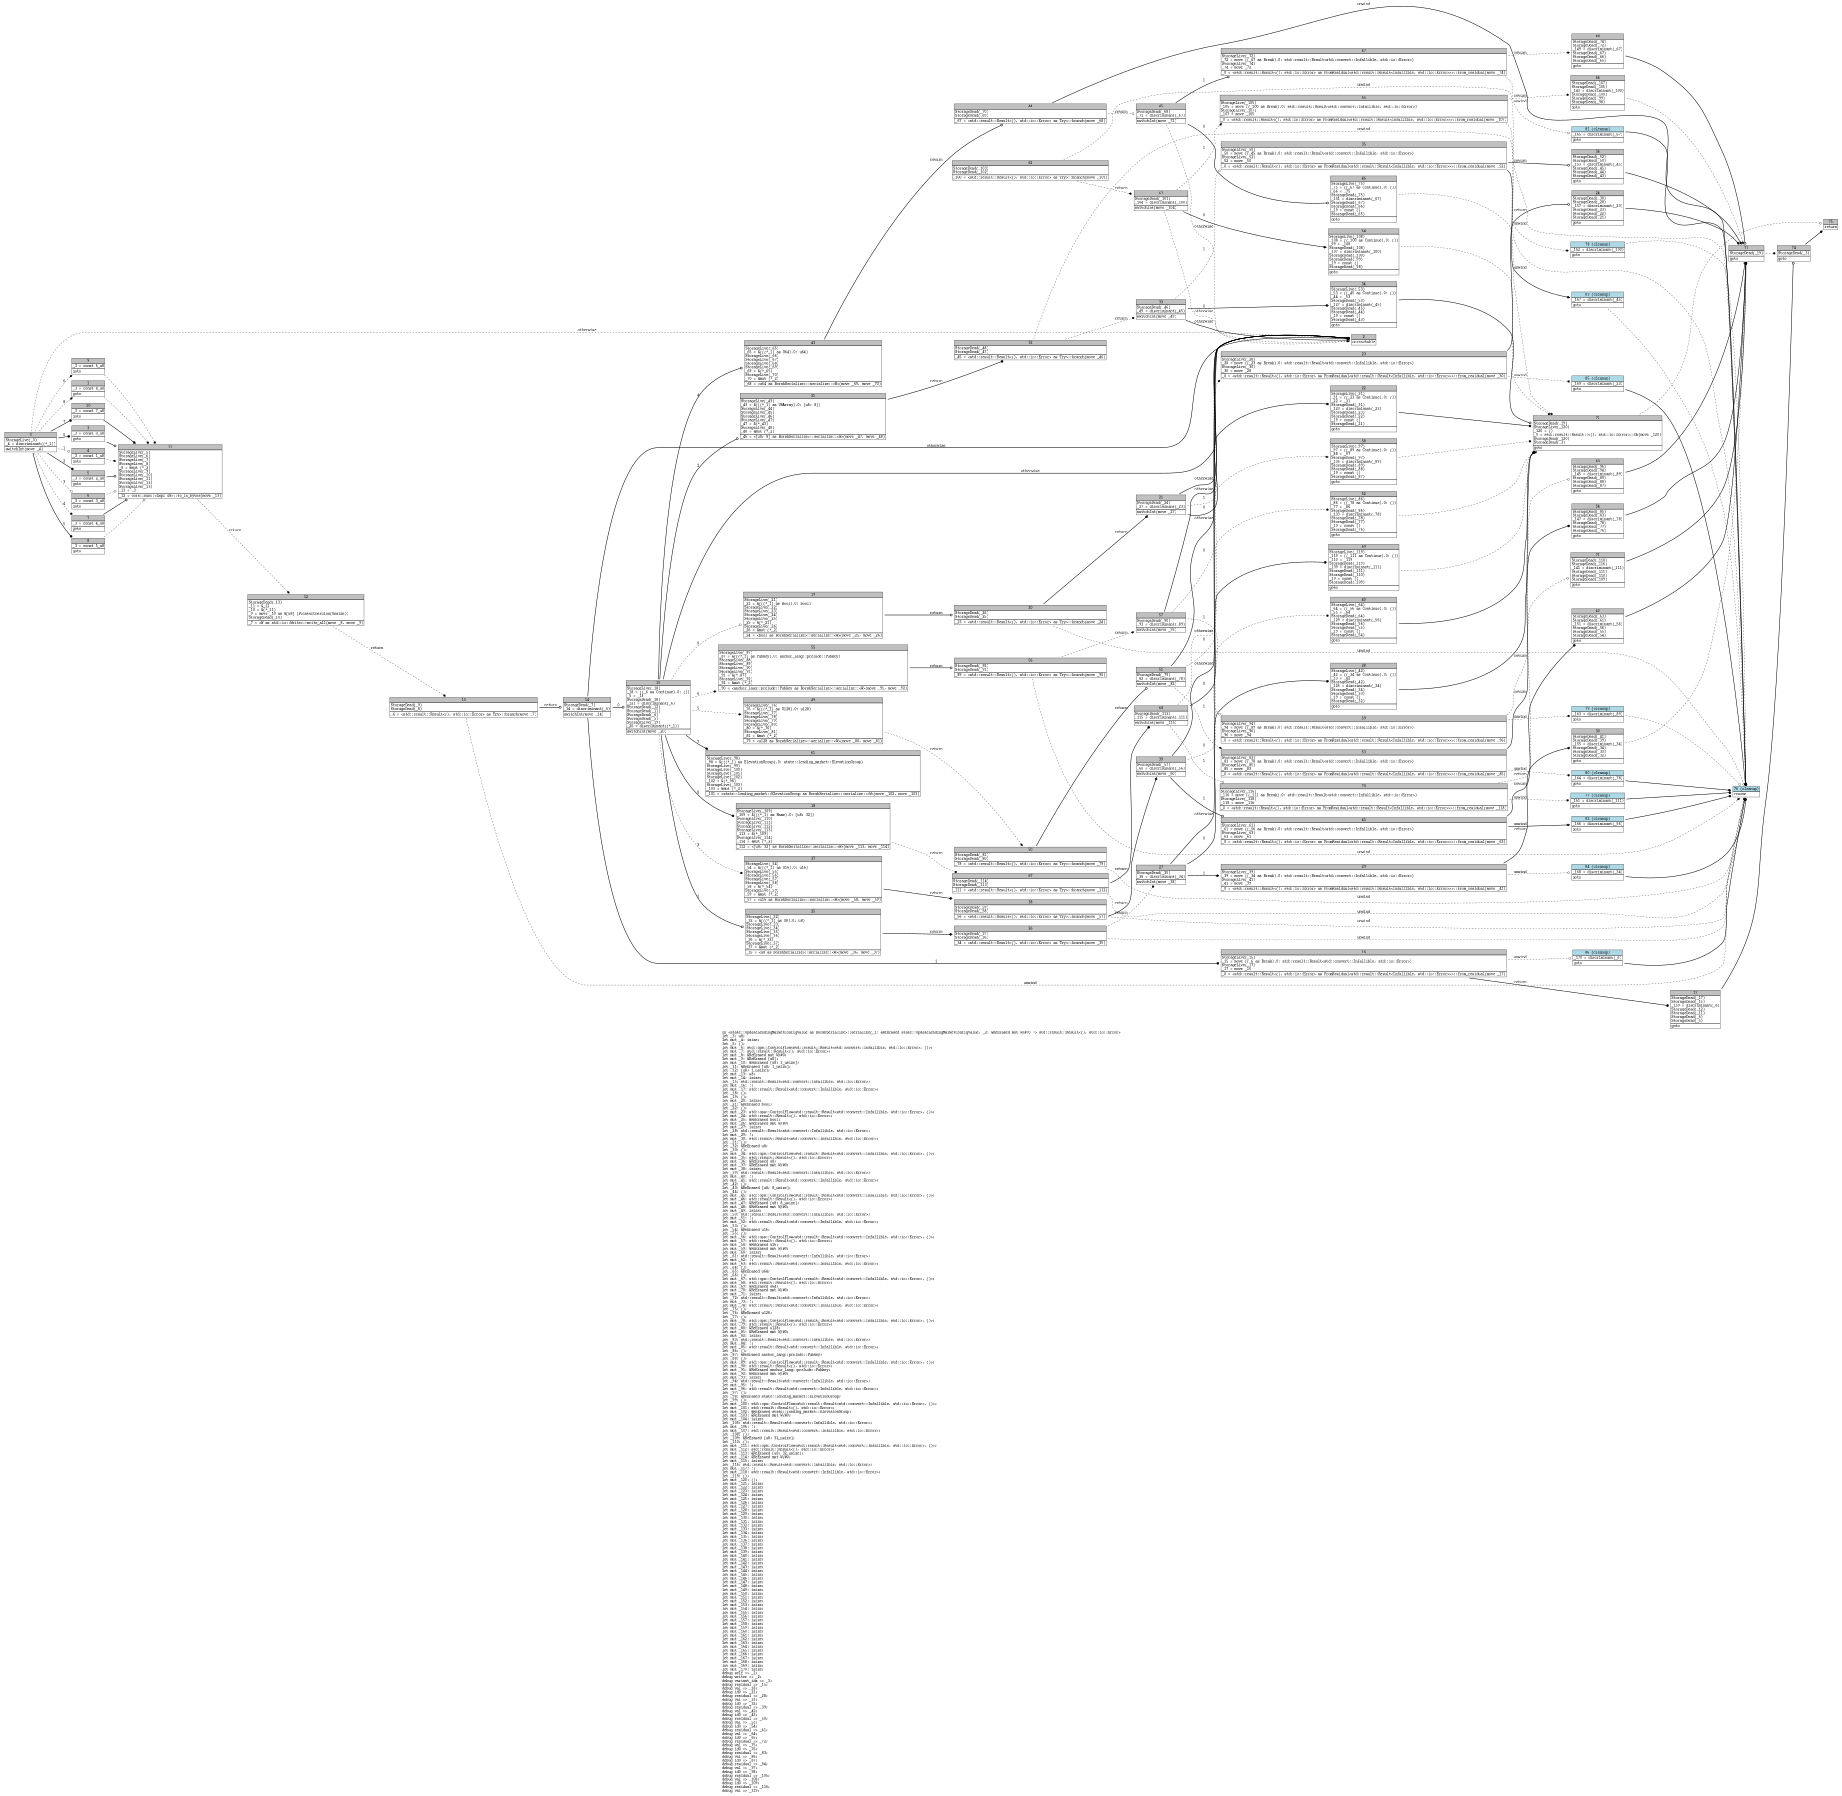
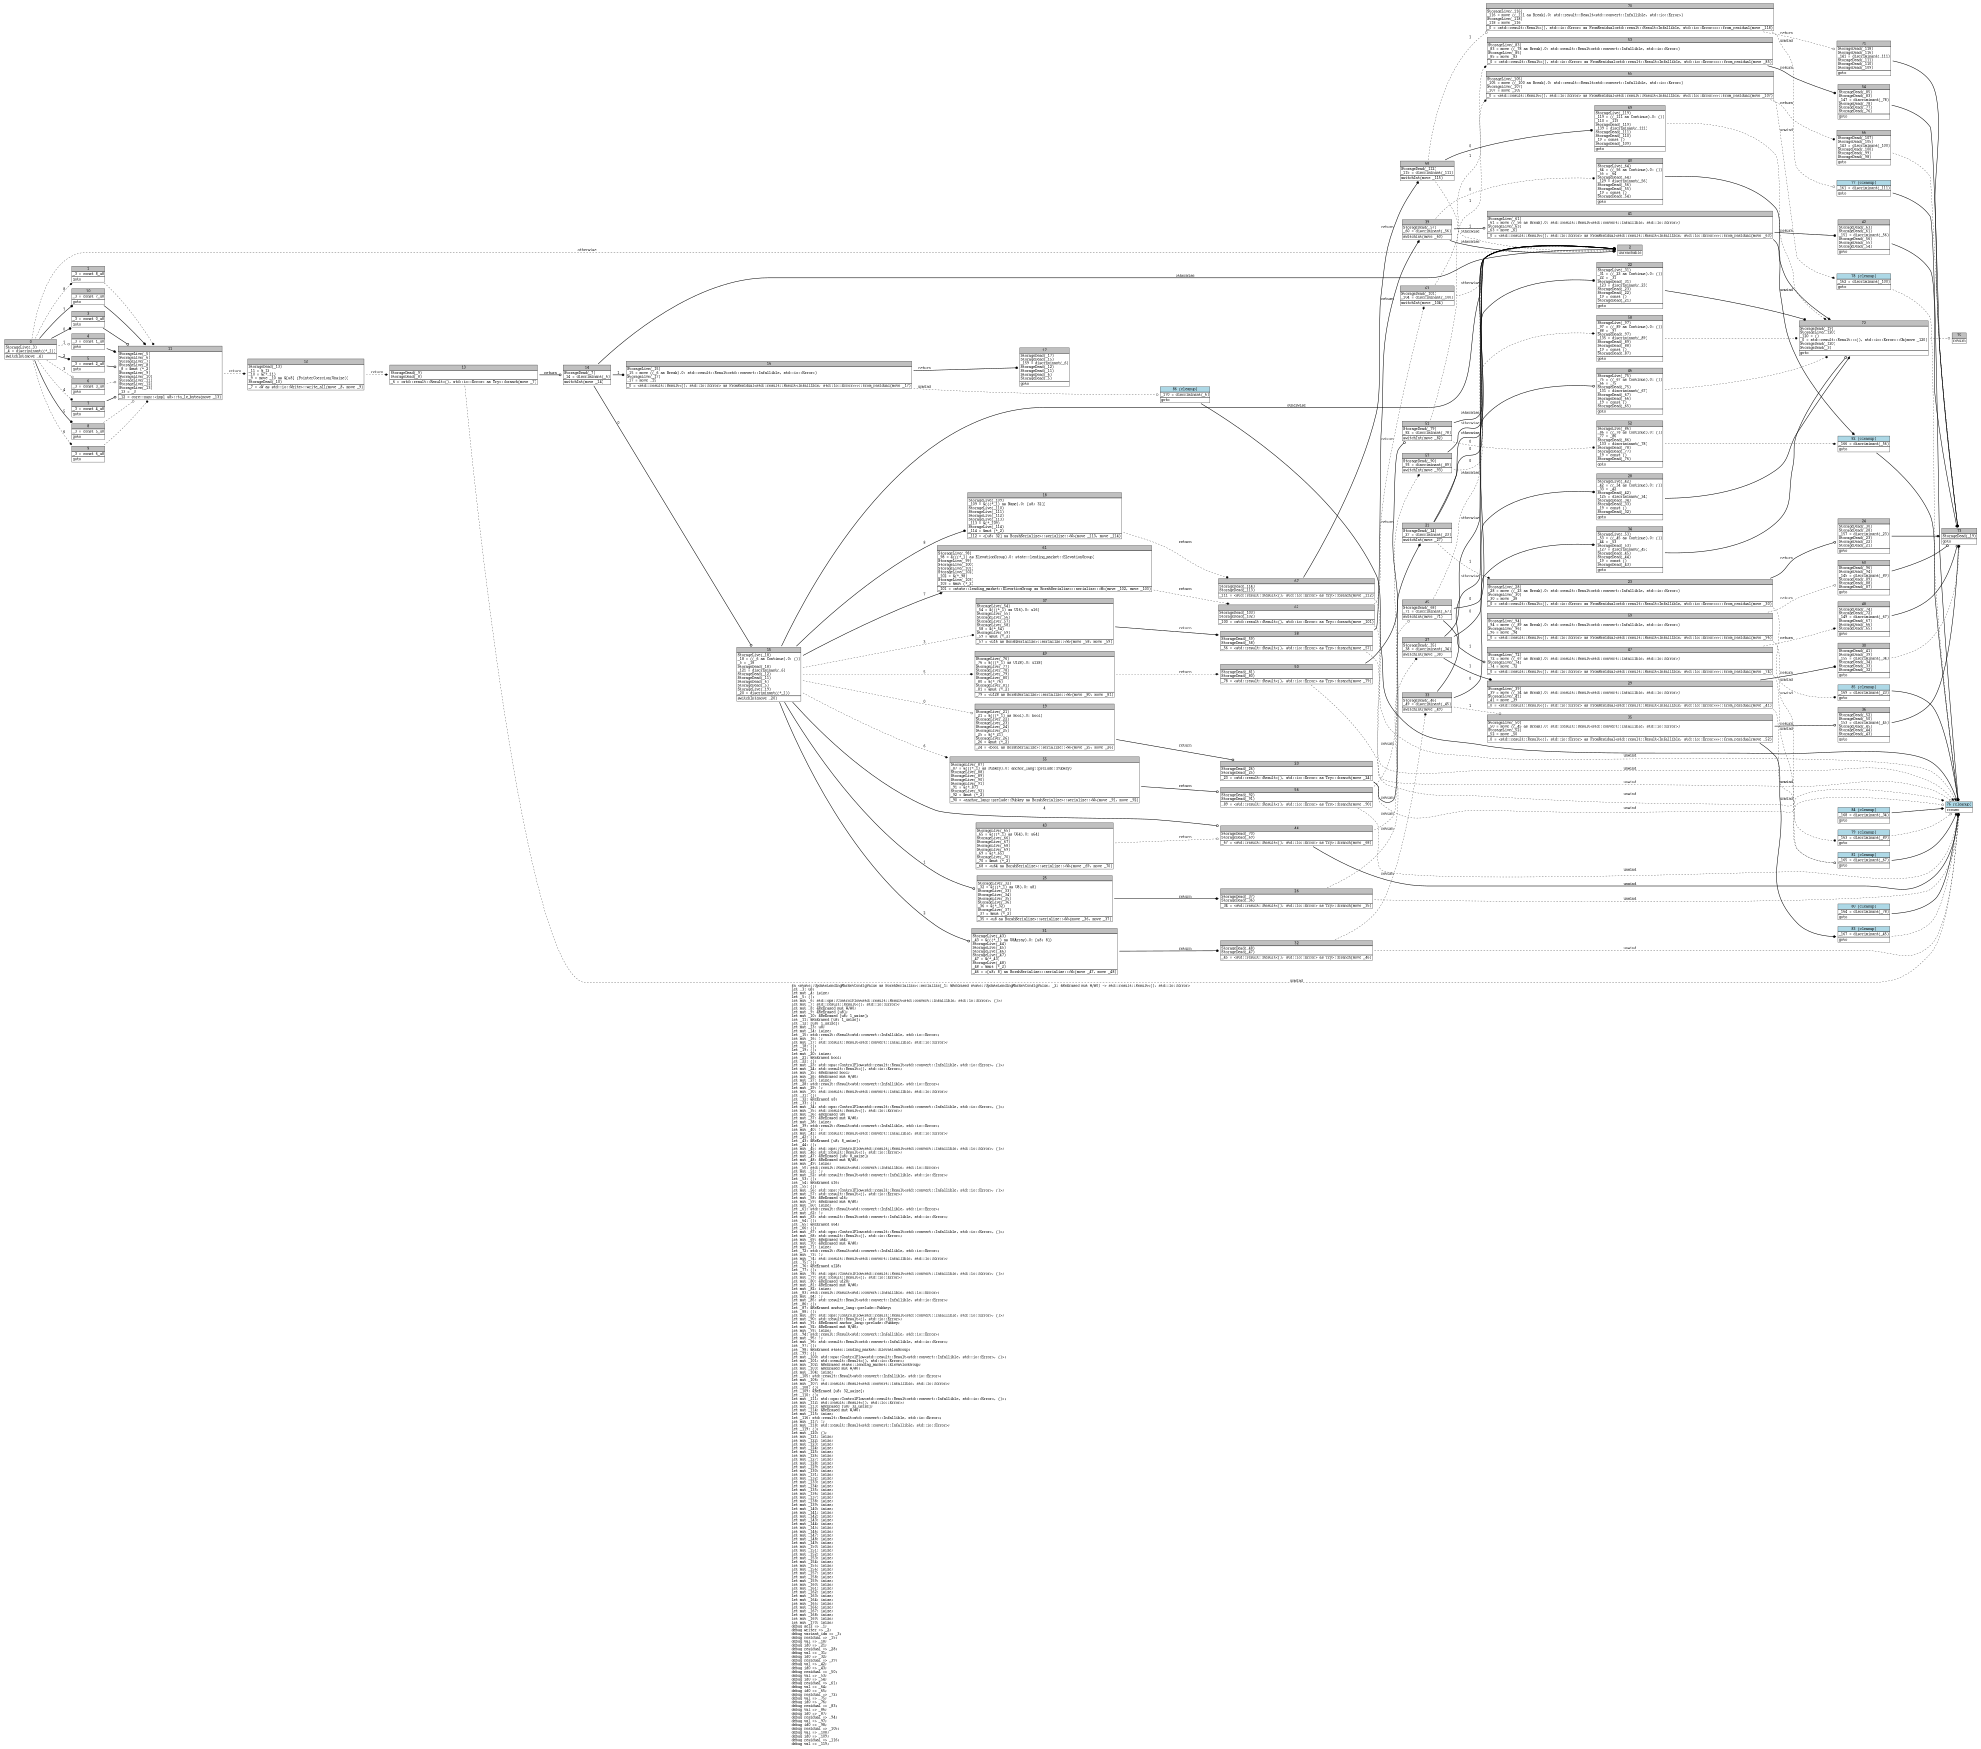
(897, 218) -> (1166, 841)
(1364, 252) -> none
(1794, 253) -> none
(110, 460) -> (110, 350)
(1477, 503) -> (1749, 444)
(669, 510) -> (985, 815)
none -> (1190, 597)
(1218, 645) -> none
(1538, 772) -> none
(1538, 800) -> (1794, 117)
(1538, 874) -> (1790, 792)
